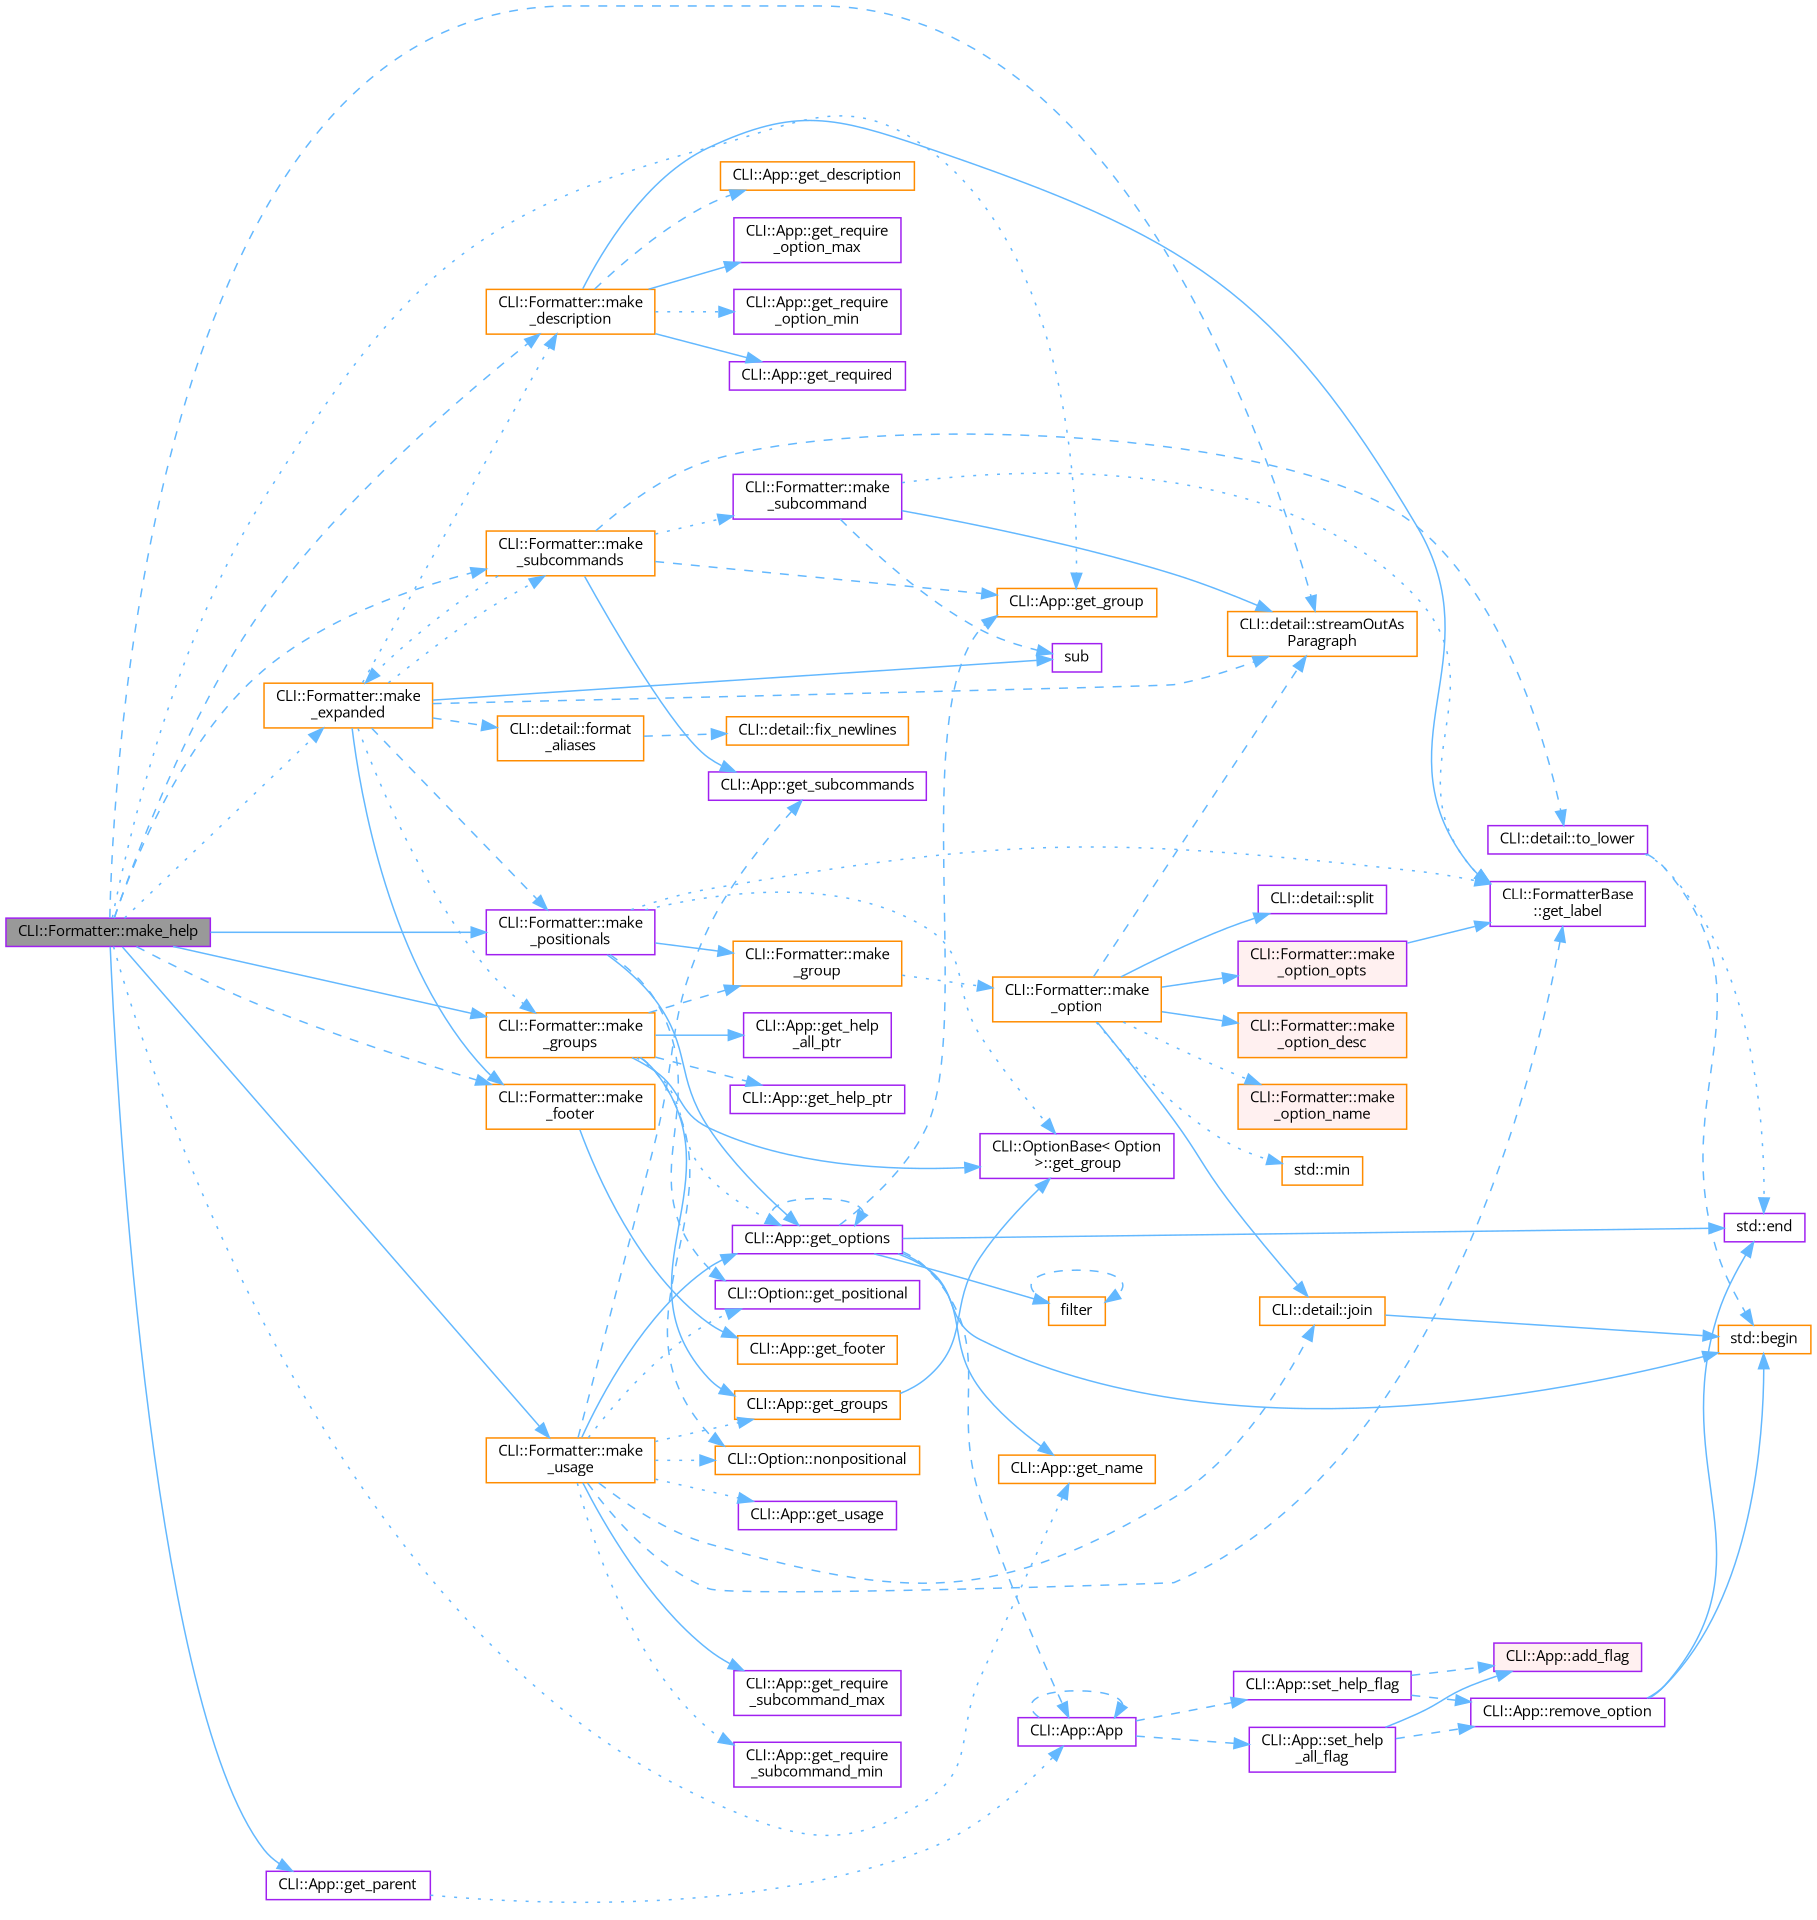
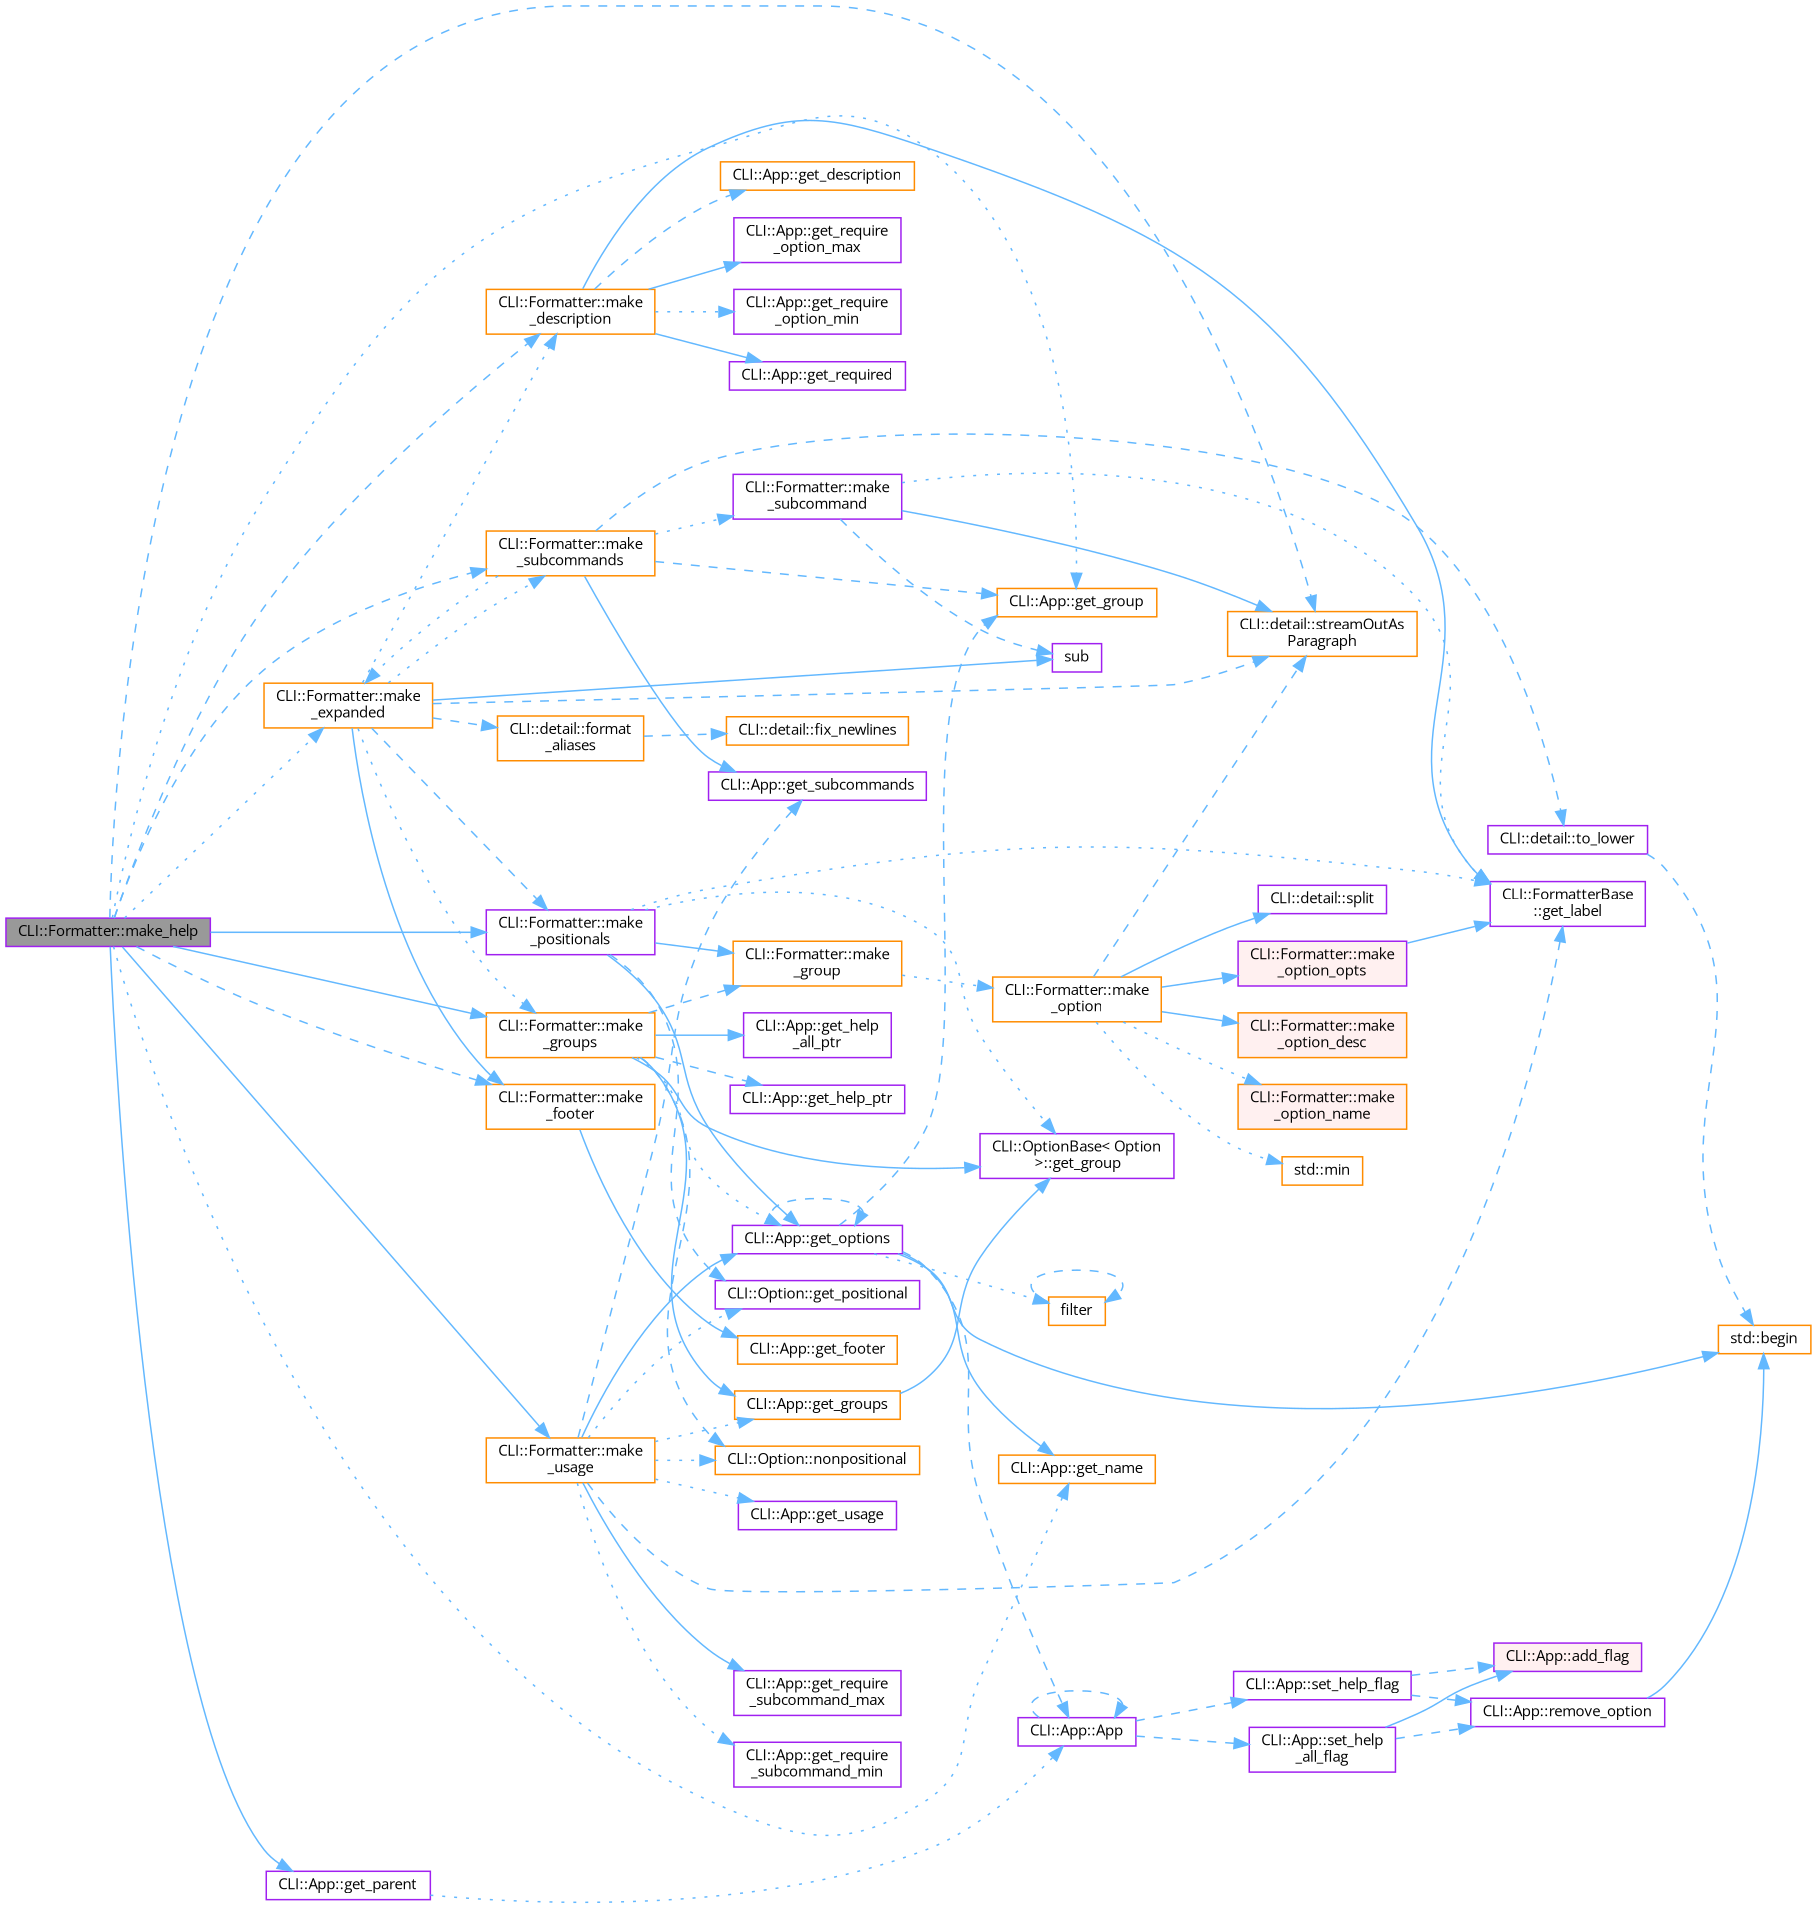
(1765, 1228) -> none
(954, 1276) -> (954, 1276)
(1322, 1311) -> none
